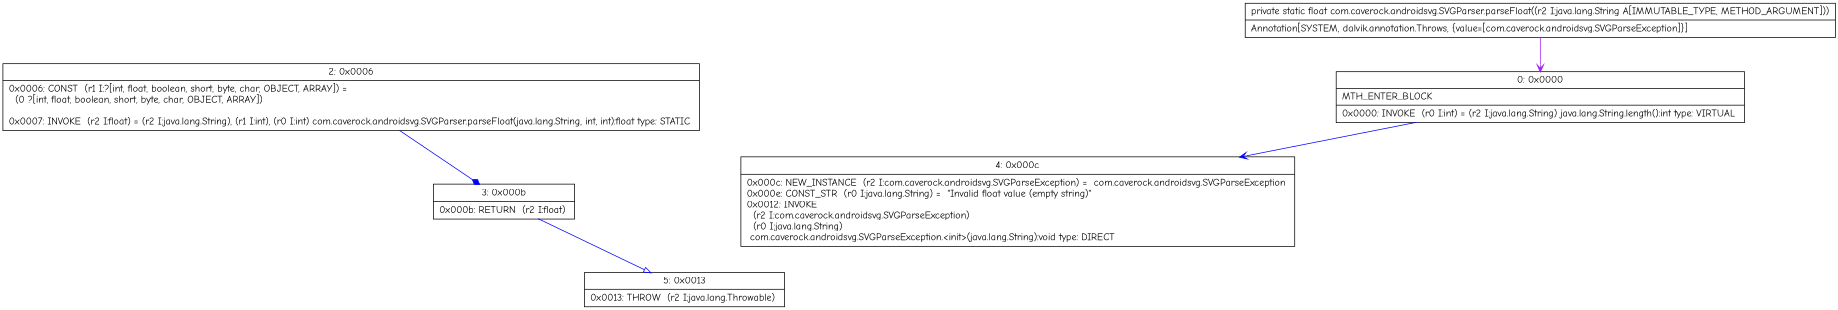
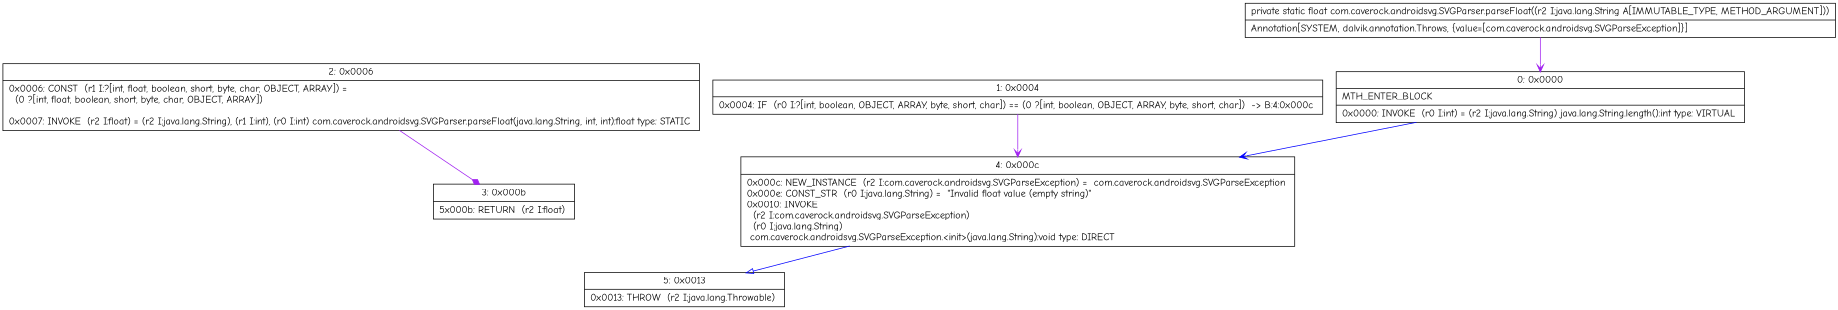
none -> (1018, 97)
(436, 155) -> (436, 155)
(785, 205) -> (786, 205)
(504, 210) -> (504, 210)
(591, 244) -> (801, 259)
